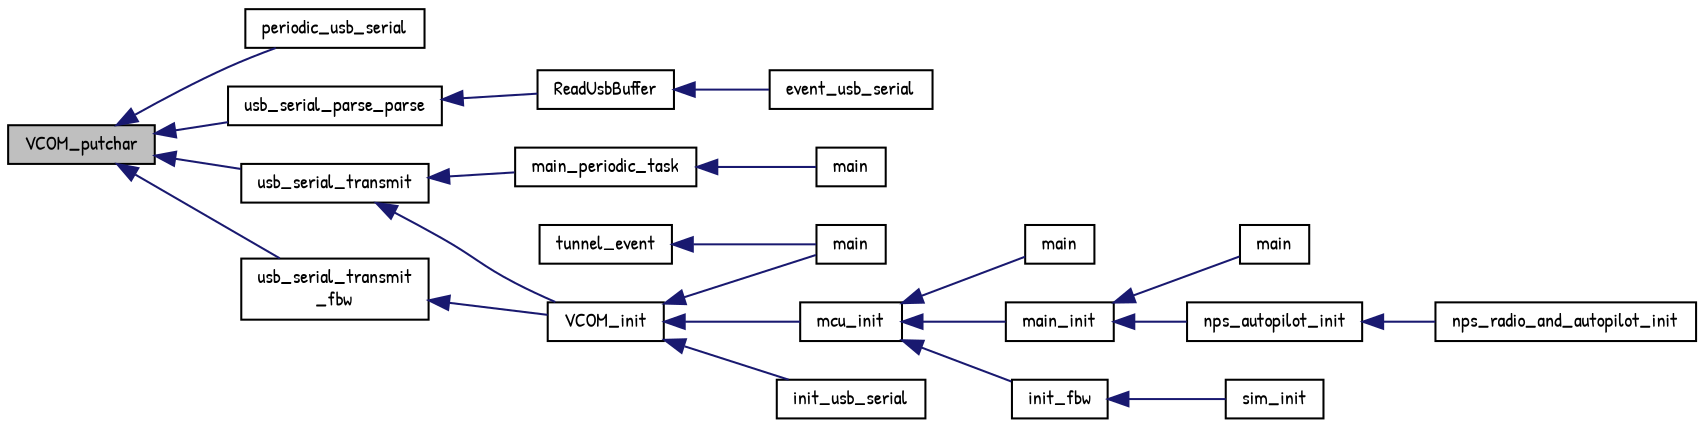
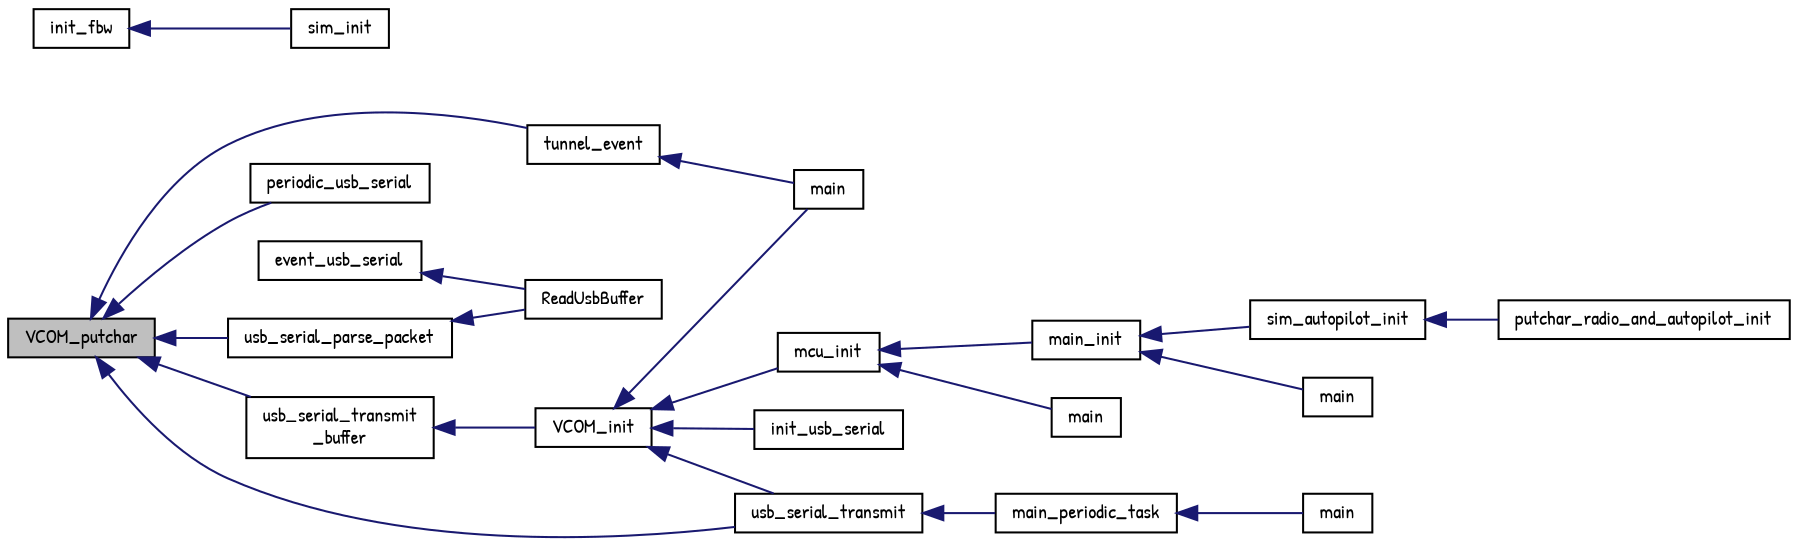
(732, 90) -> (484, 283)
(335, 106) -> (340, 338)
none -> (275, 127)
(474, 258) -> (721, 474)
(335, 289) -> (340, 428)
(1275, 322) -> (1338, 320)
(1566, 322) -> (1644, 320)
(966, 365) -> none
